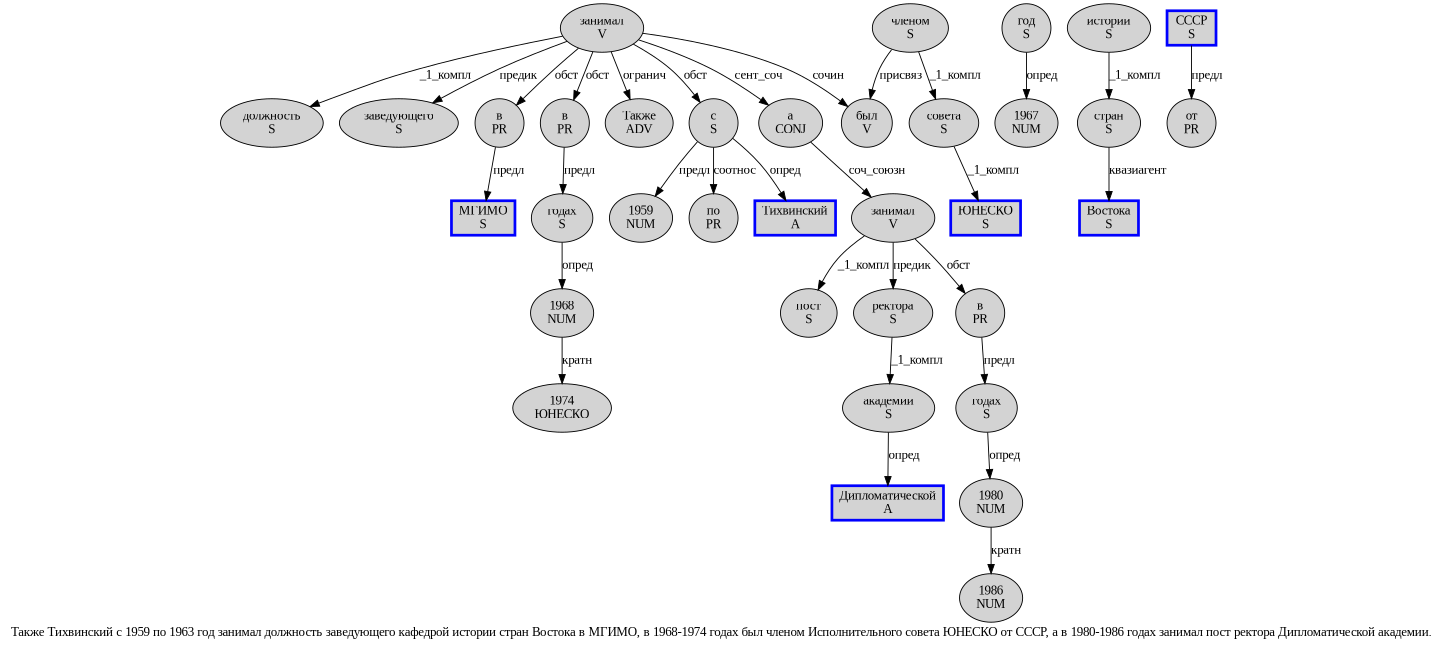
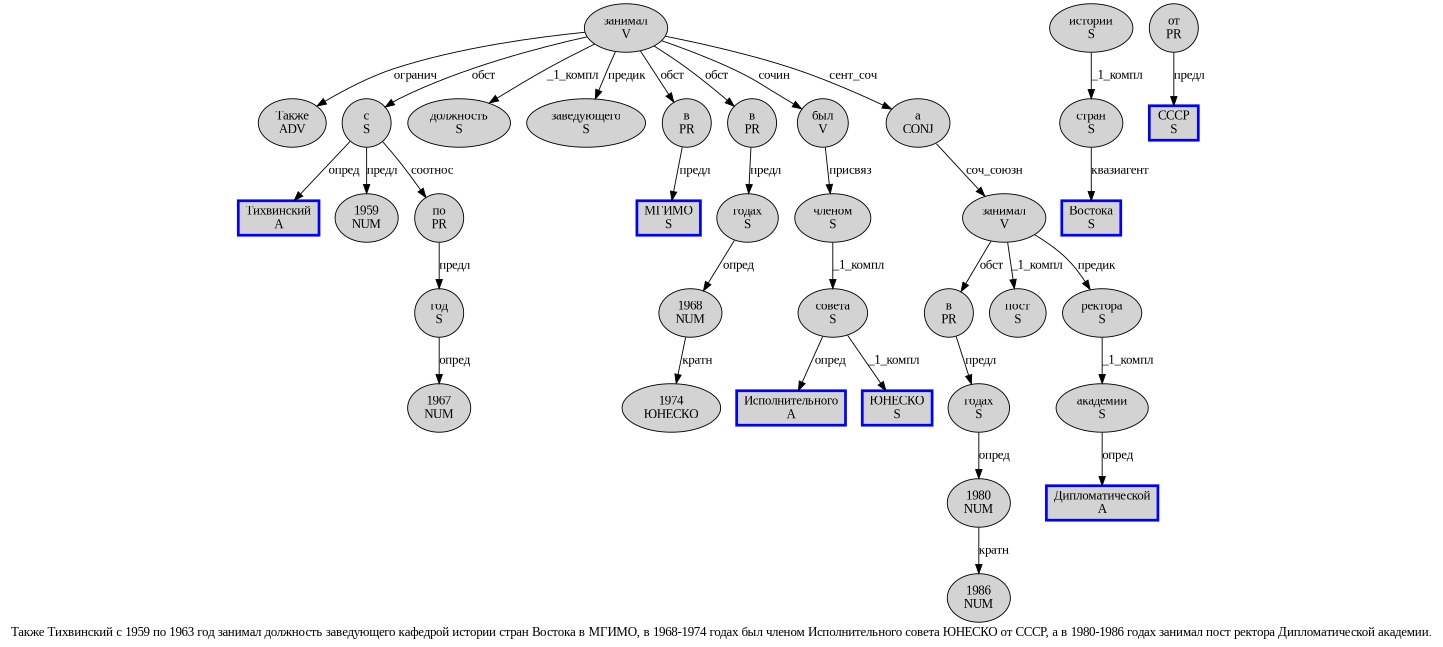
(1192, 67) -> (1174, 74)
(880, 69) -> (827, 166)
none -> (439, 261)
none -> (791, 408)
